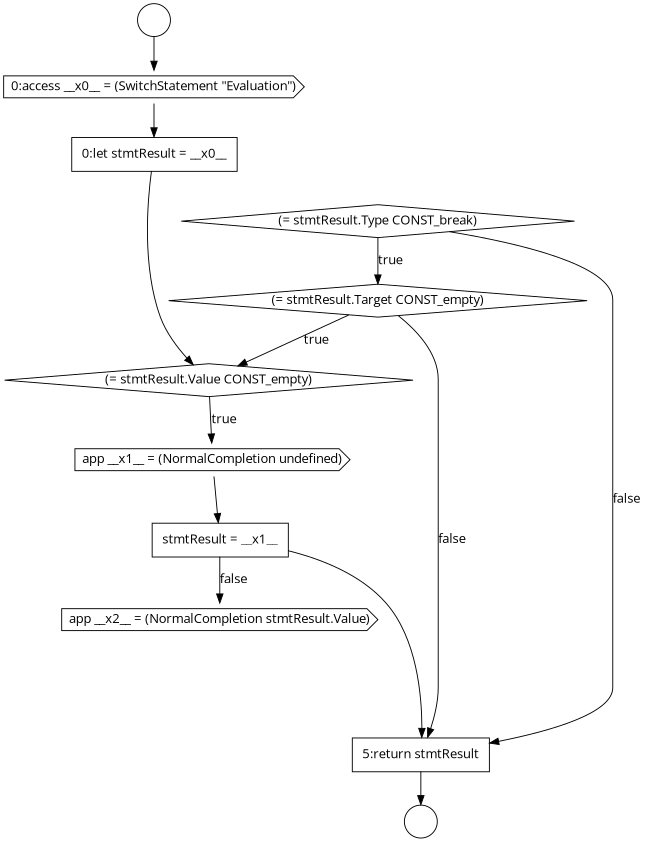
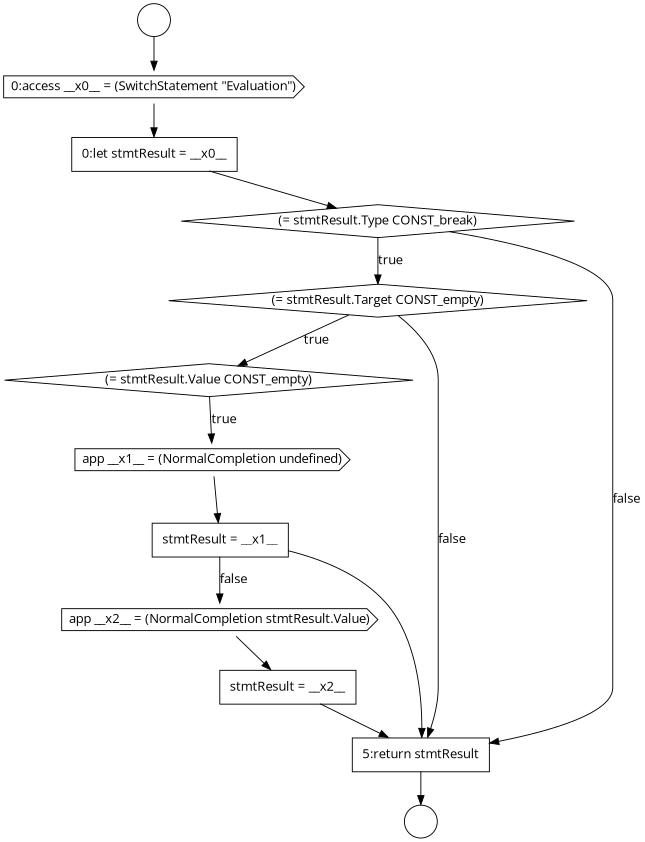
(150, 269) -> (268, 188)
none -> (287, 687)
